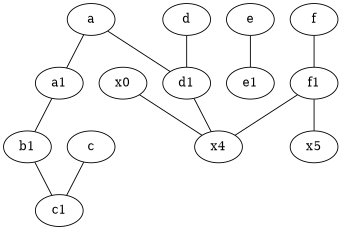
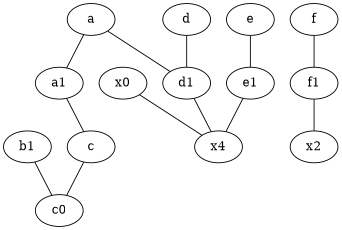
(43, 115) -> (75, 115)
(266, 115) -> (234, 115)
(314, 147) -> (314, 147)
(59, 211) -> (59, 211)
